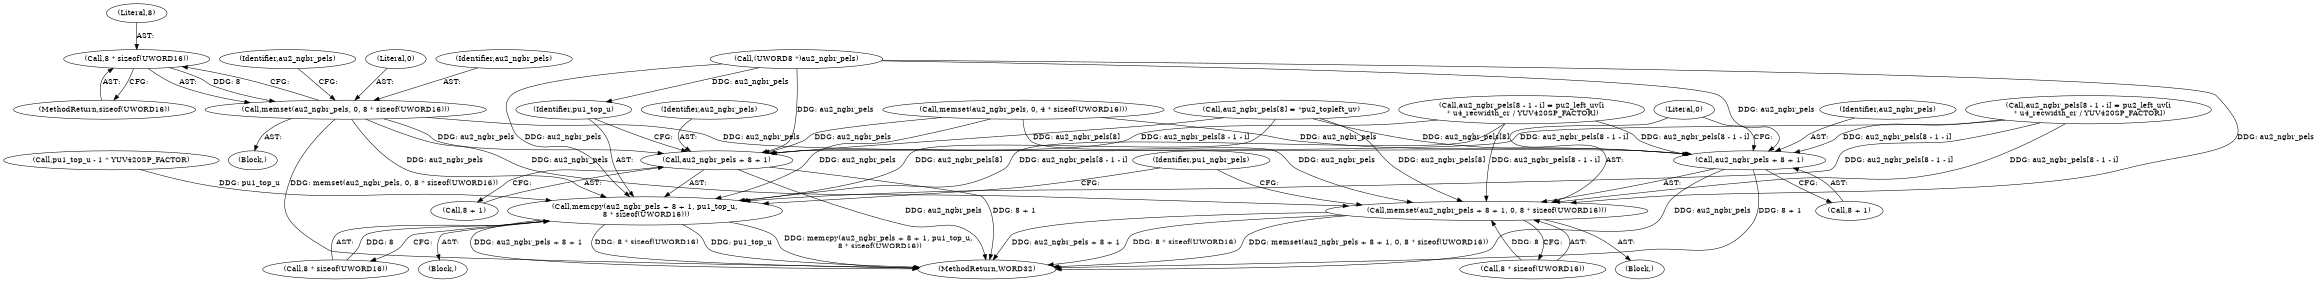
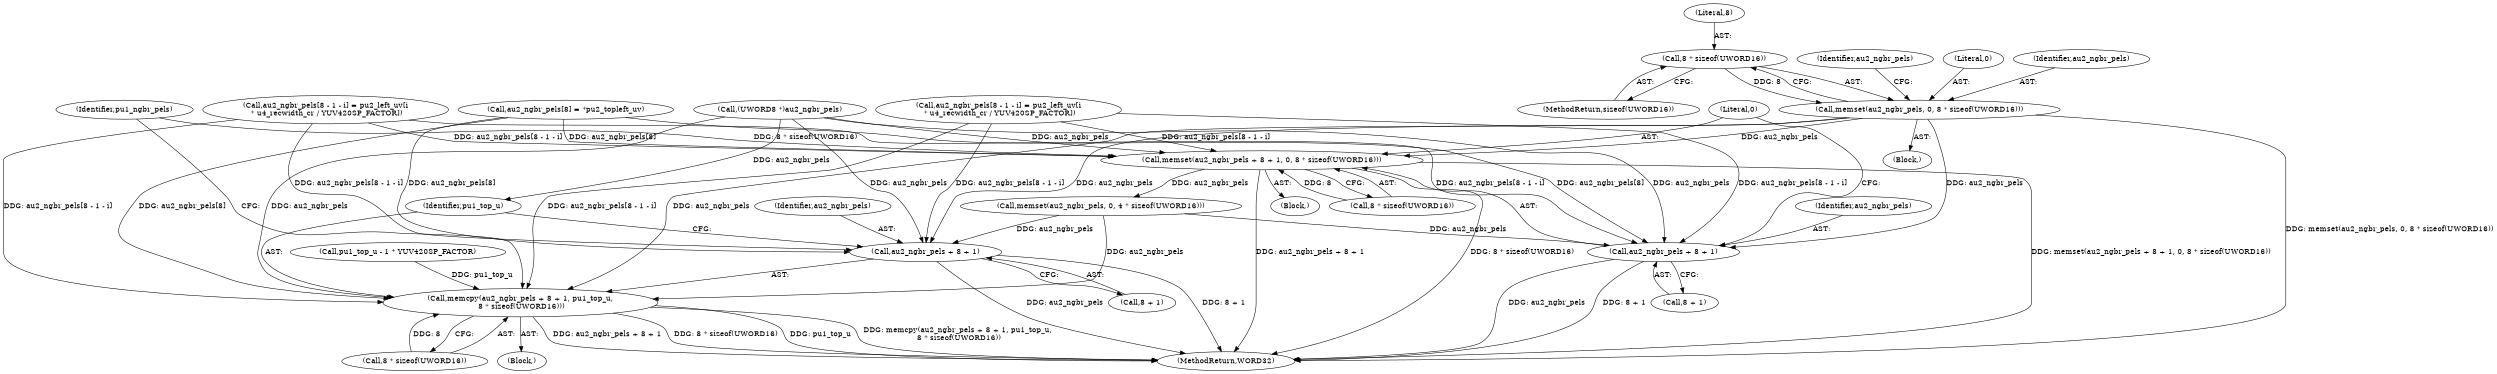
(1283, 156) -> (1171, 180)
(1271, 183) -> (806, 137)
